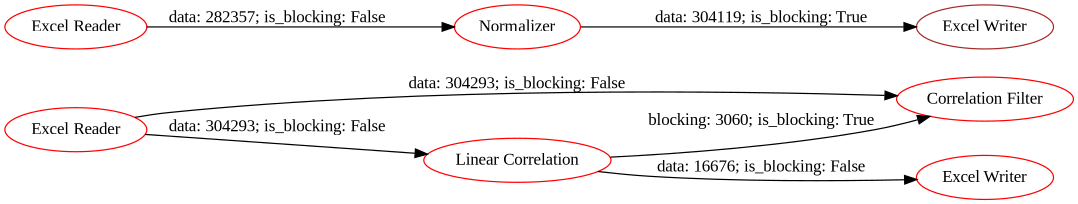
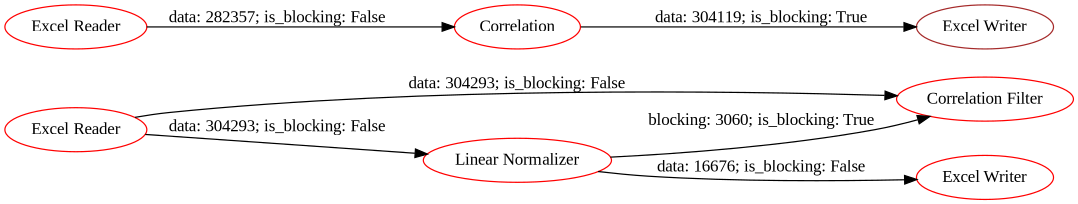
(517, 27) -> (517, 27)
(517, 160) -> (517, 160)
